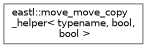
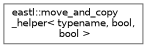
(73, 24) -> (73, 24)
